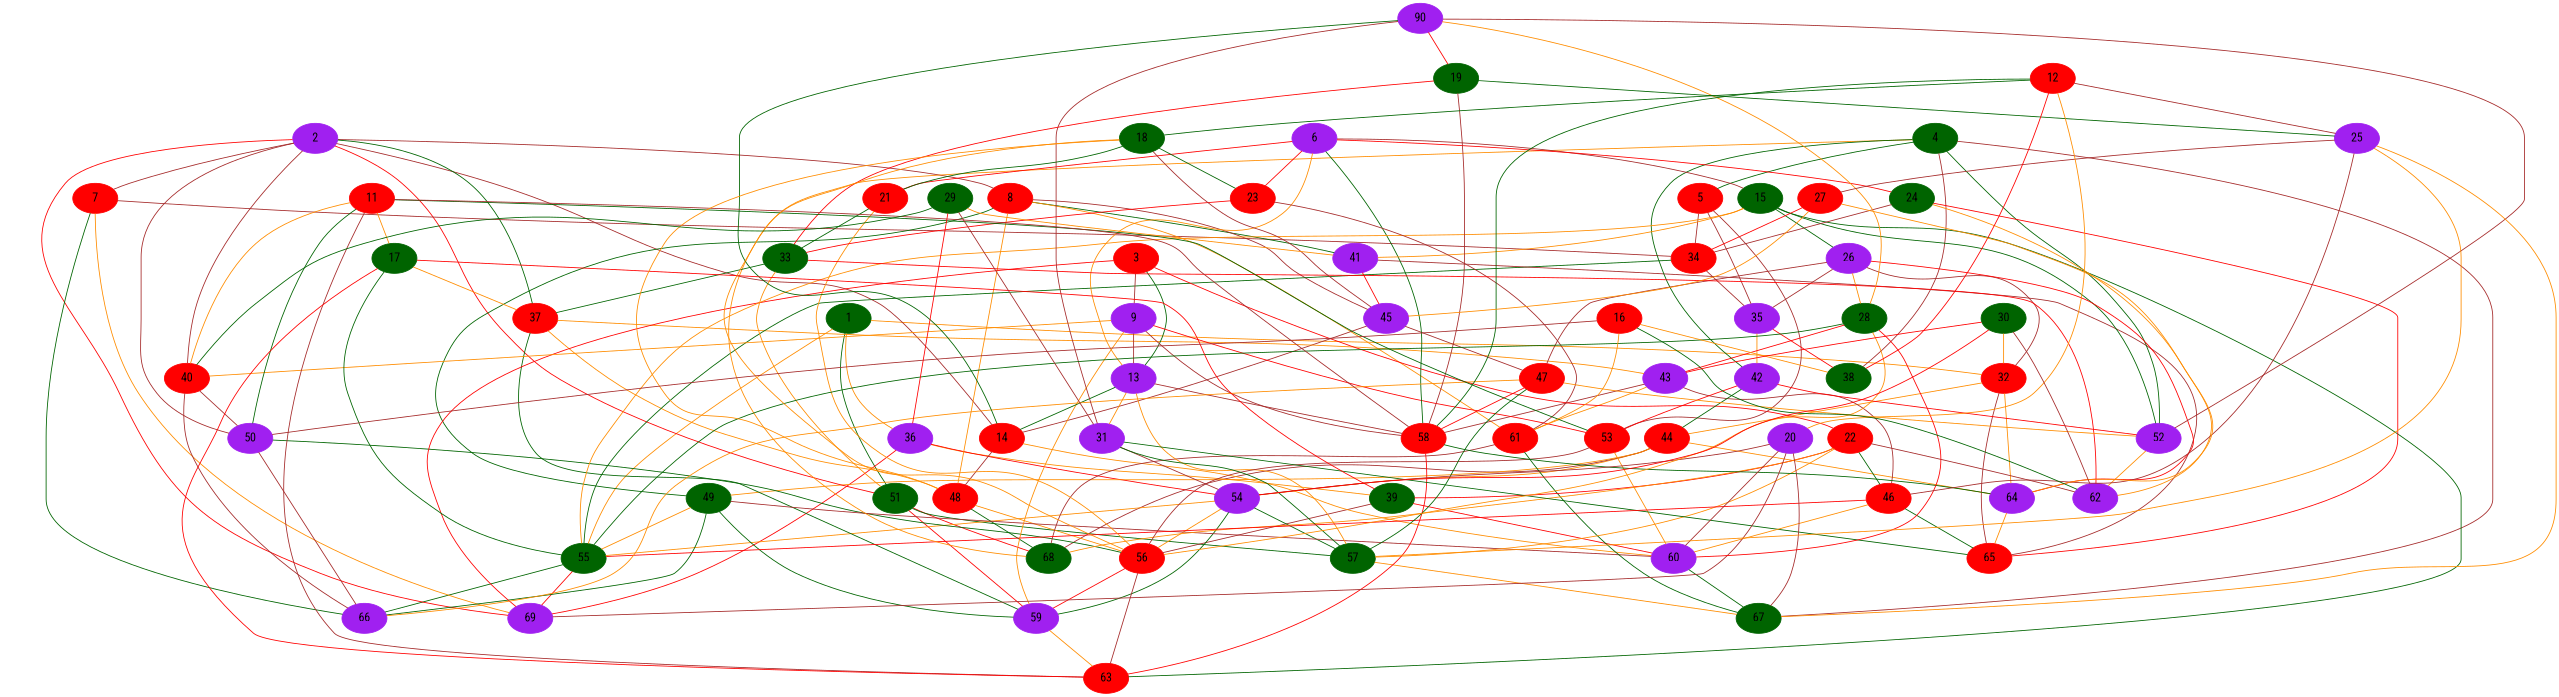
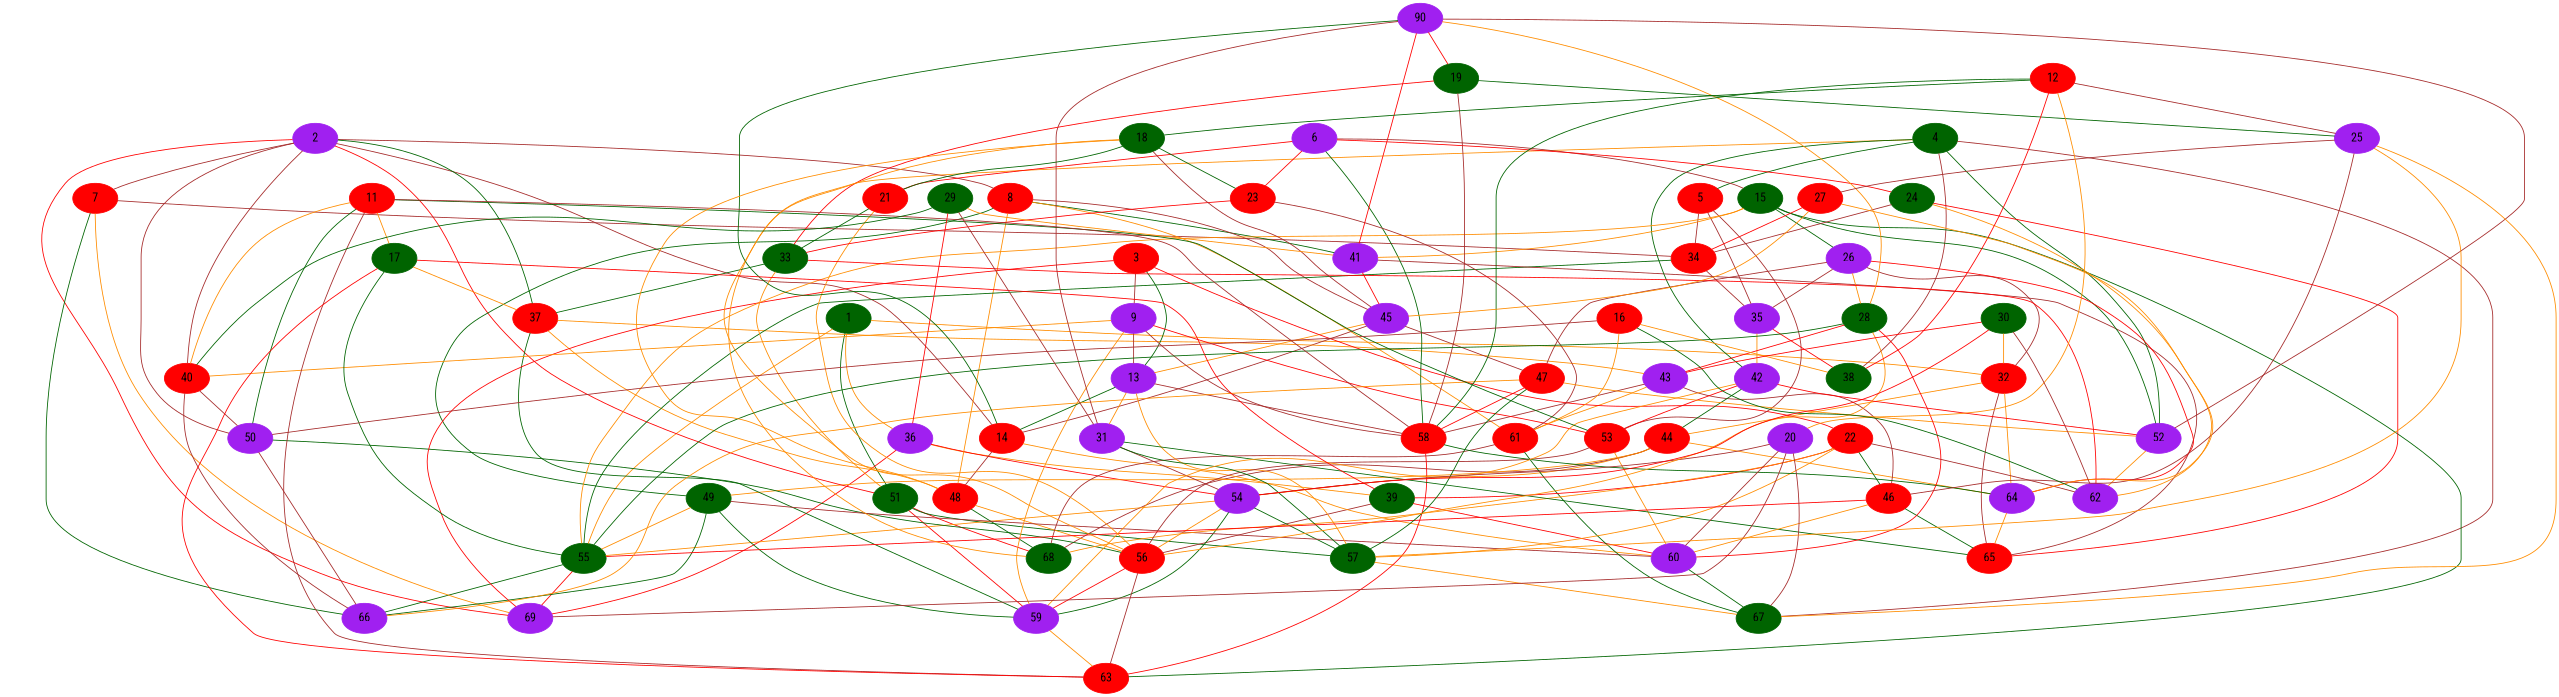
none -> (1389, 133)
(1097, 257) -> (1260, 348)
none -> (1558, 443)
